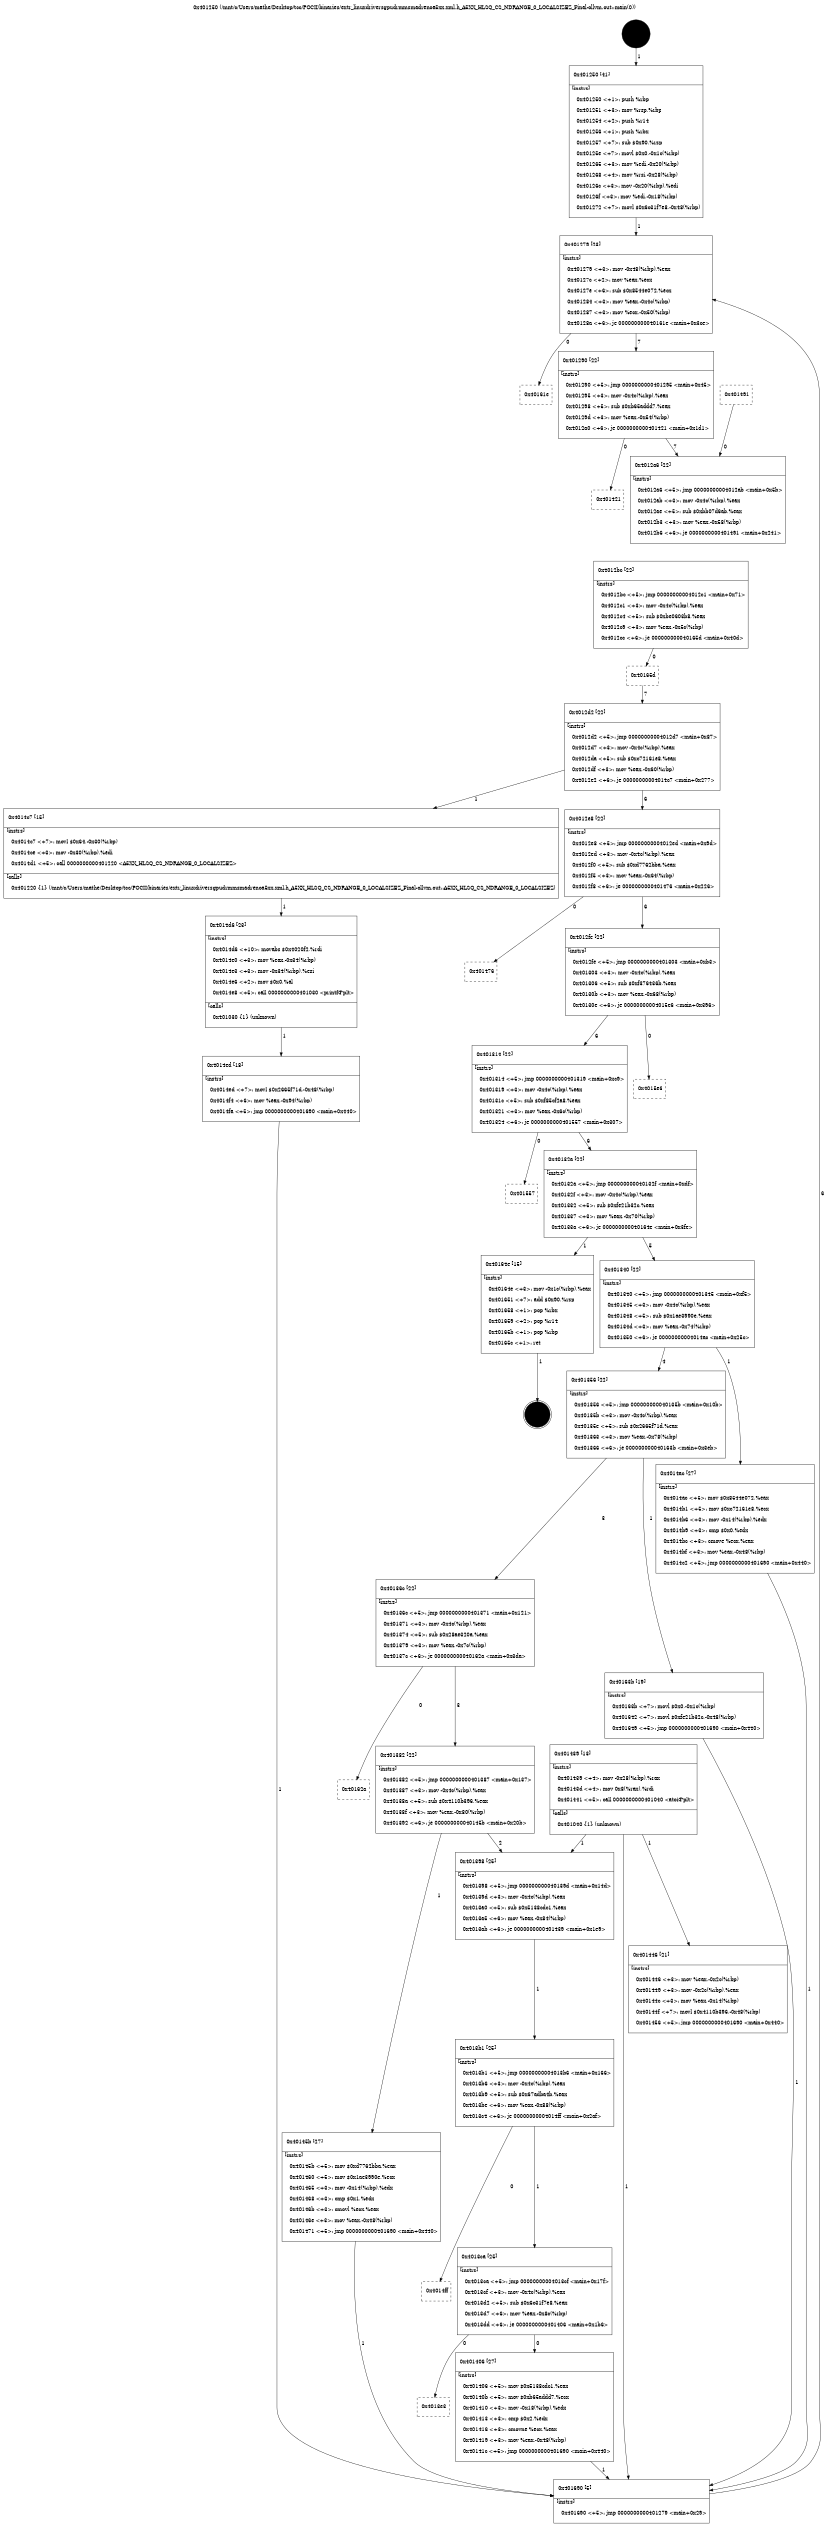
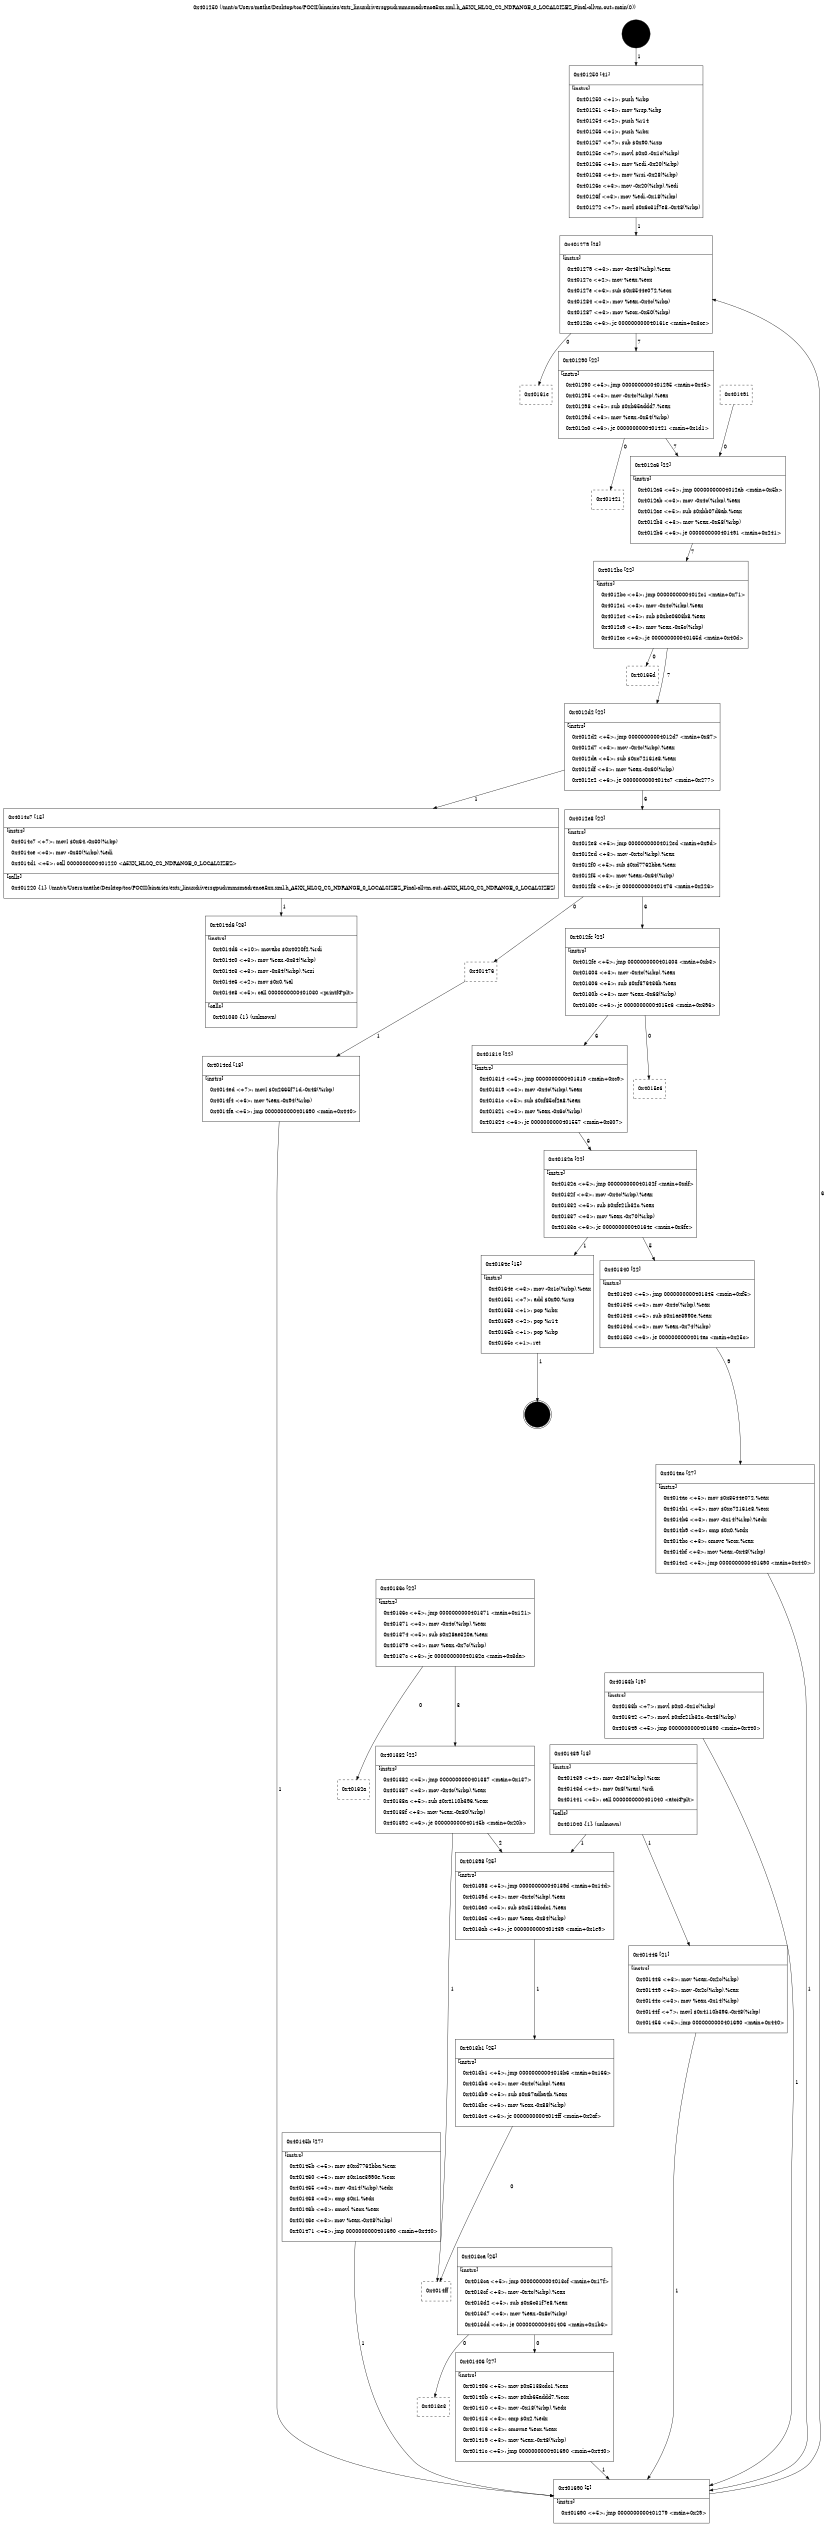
none -> (690, 551)
(642, 693) -> (664, 674)
(281, 1040) -> (402, 1018)
(522, 1194) -> none
(728, 1362) -> (728, 1362)
(646, 1415) -> none
(405, 1981) -> (448, 2056)
(623, 2155) -> (674, 2256)
(535, 2185) -> none
